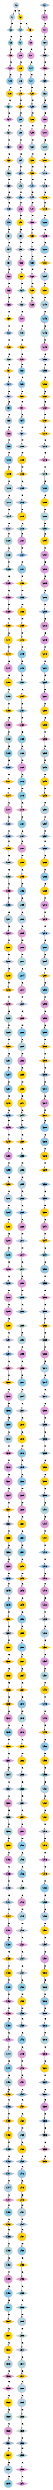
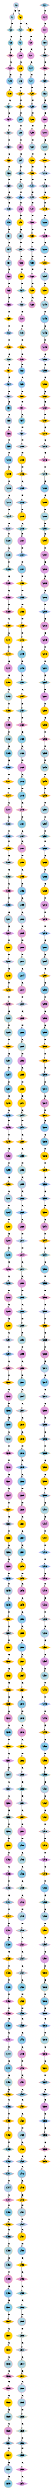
none -> (45, 1177)
none -> (22, 1318)
